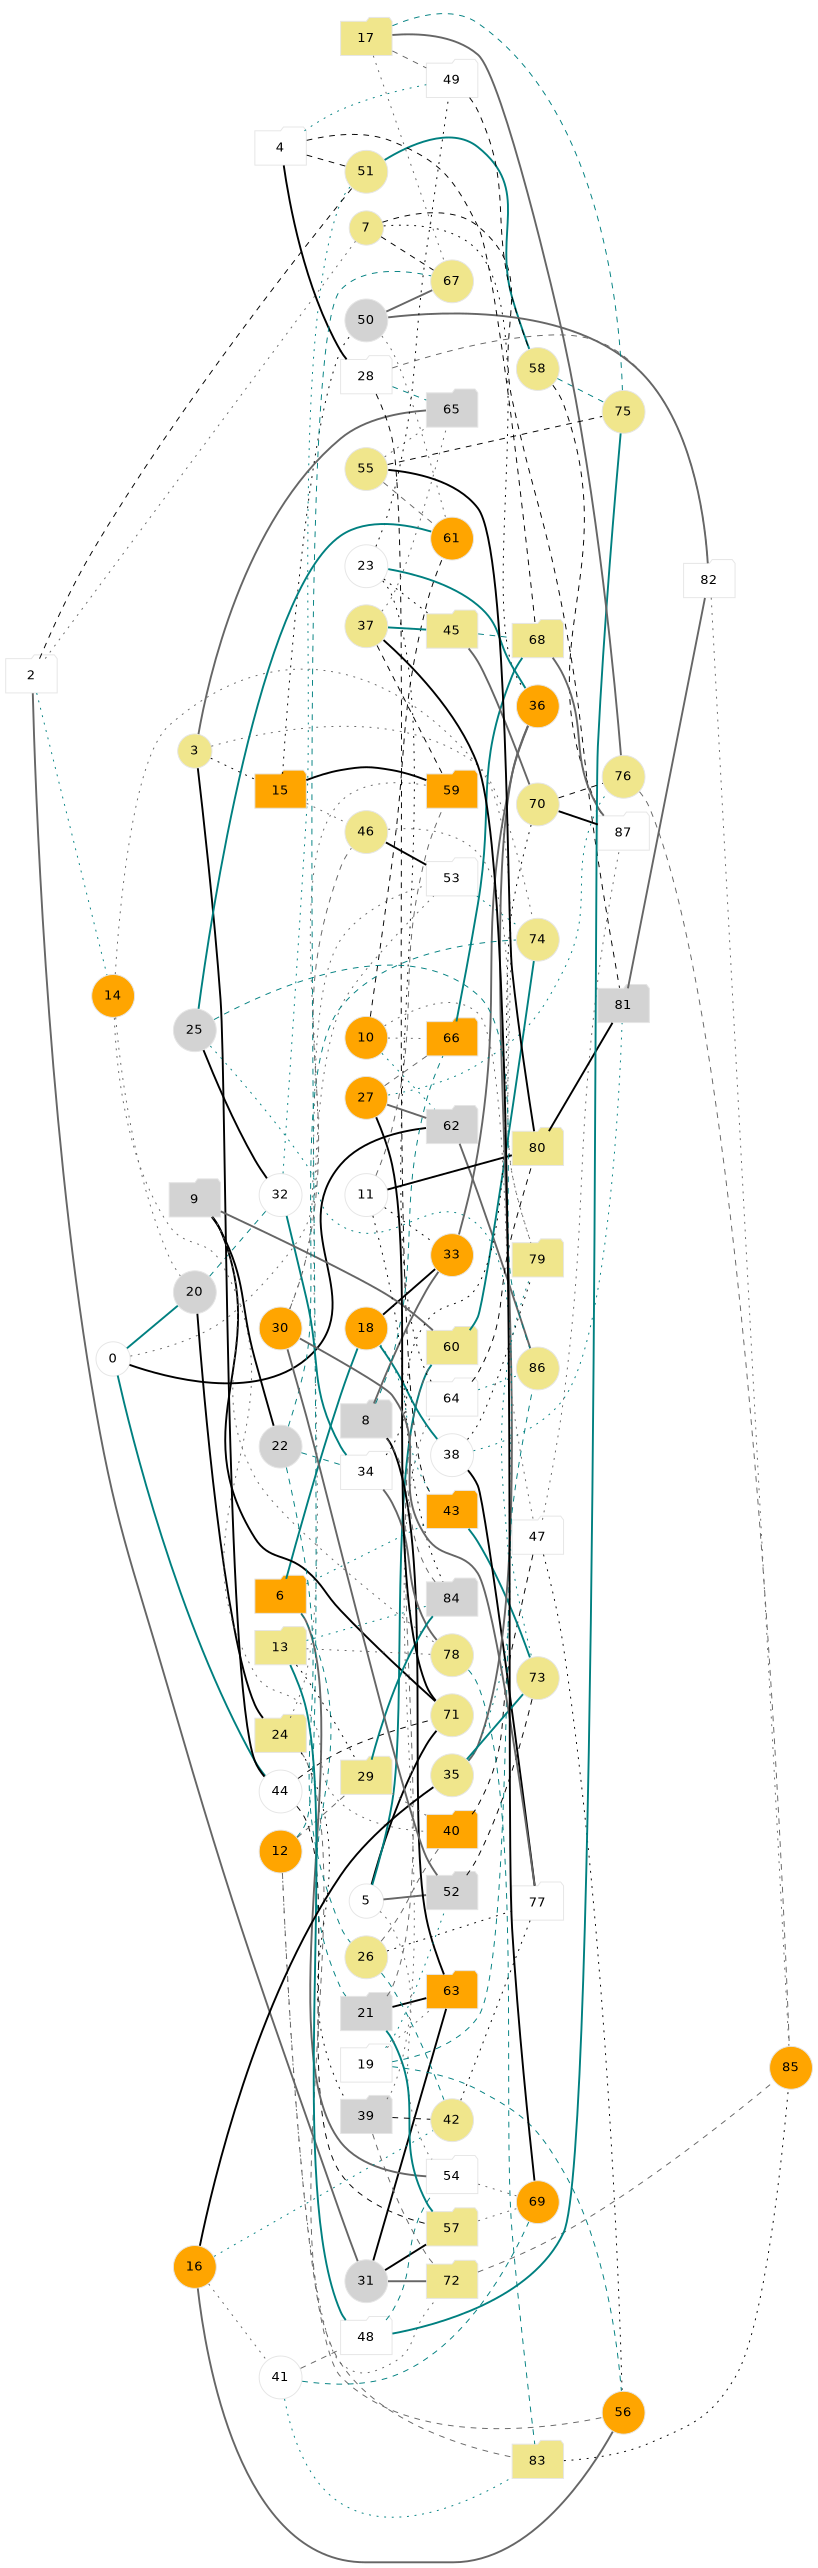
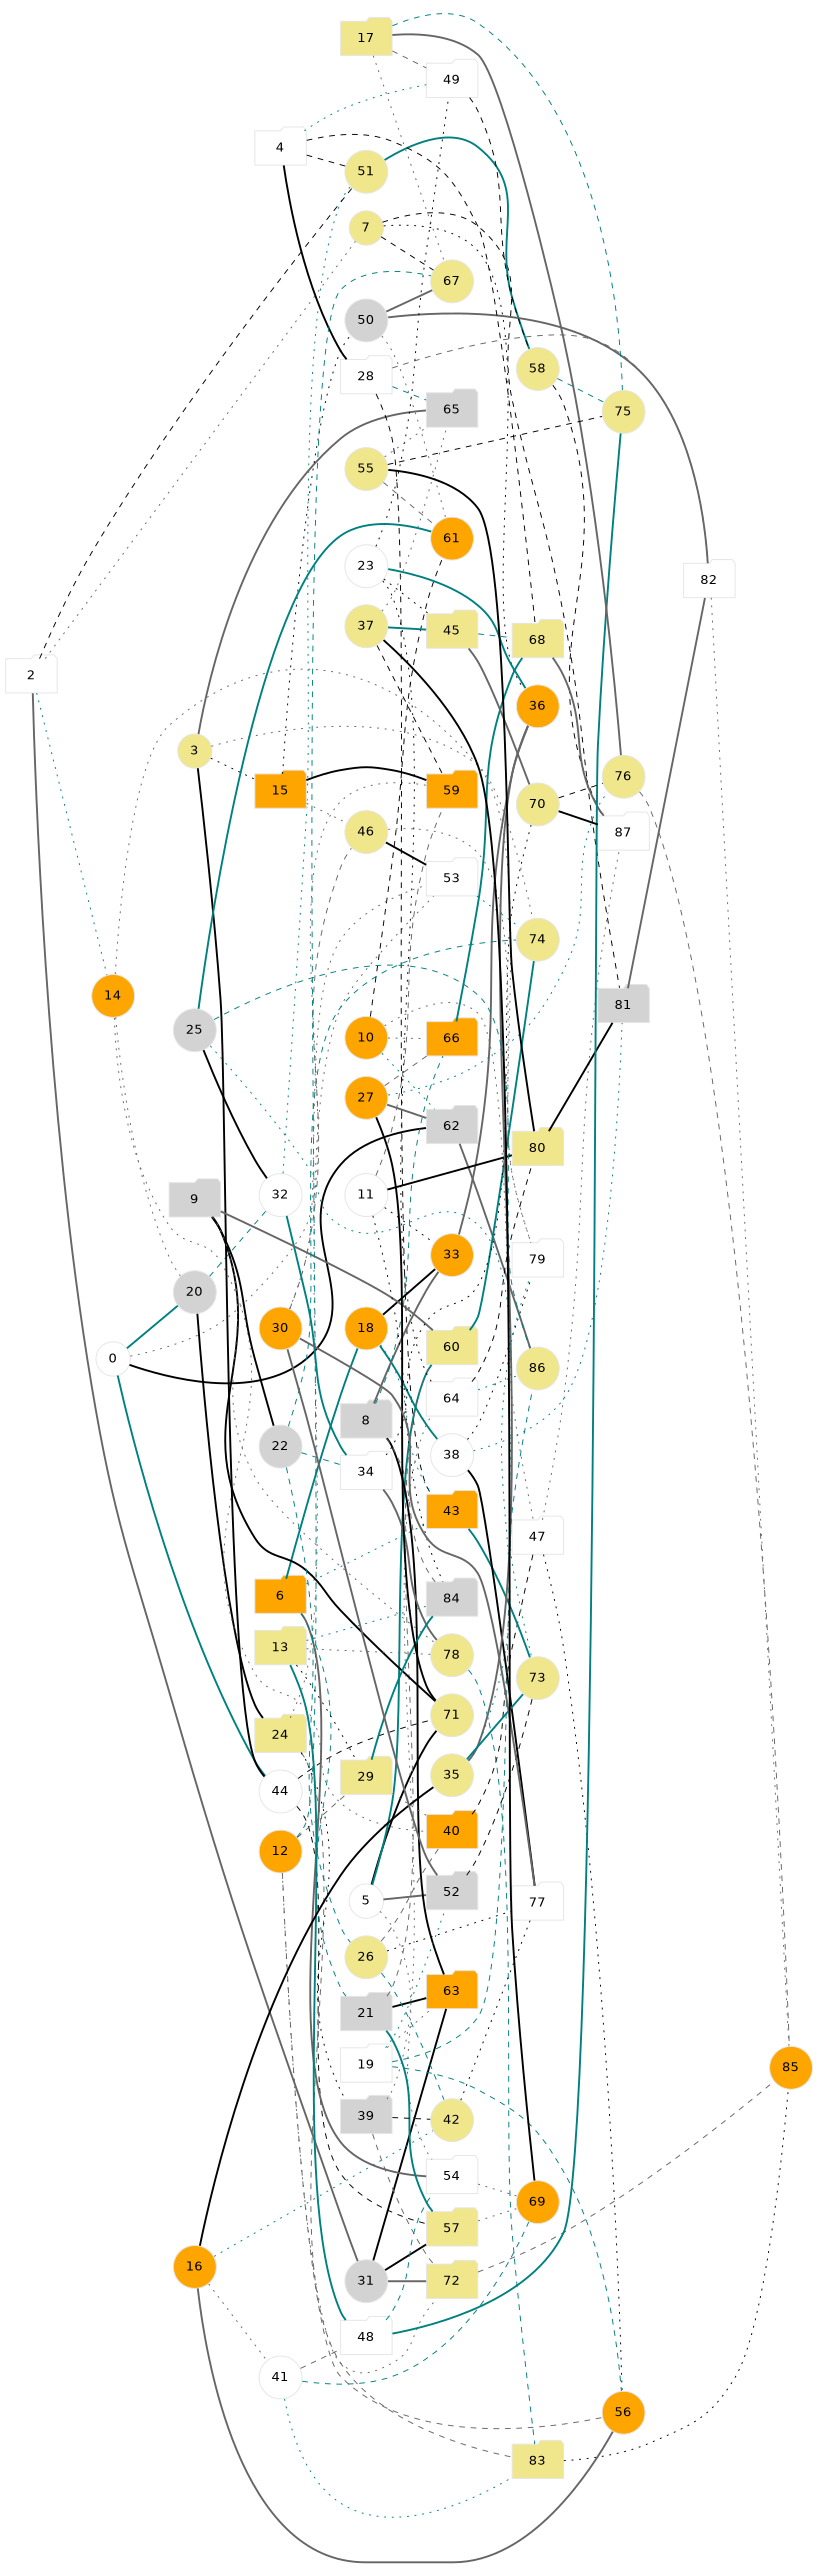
(538, 1260) -> (538, 1260)
